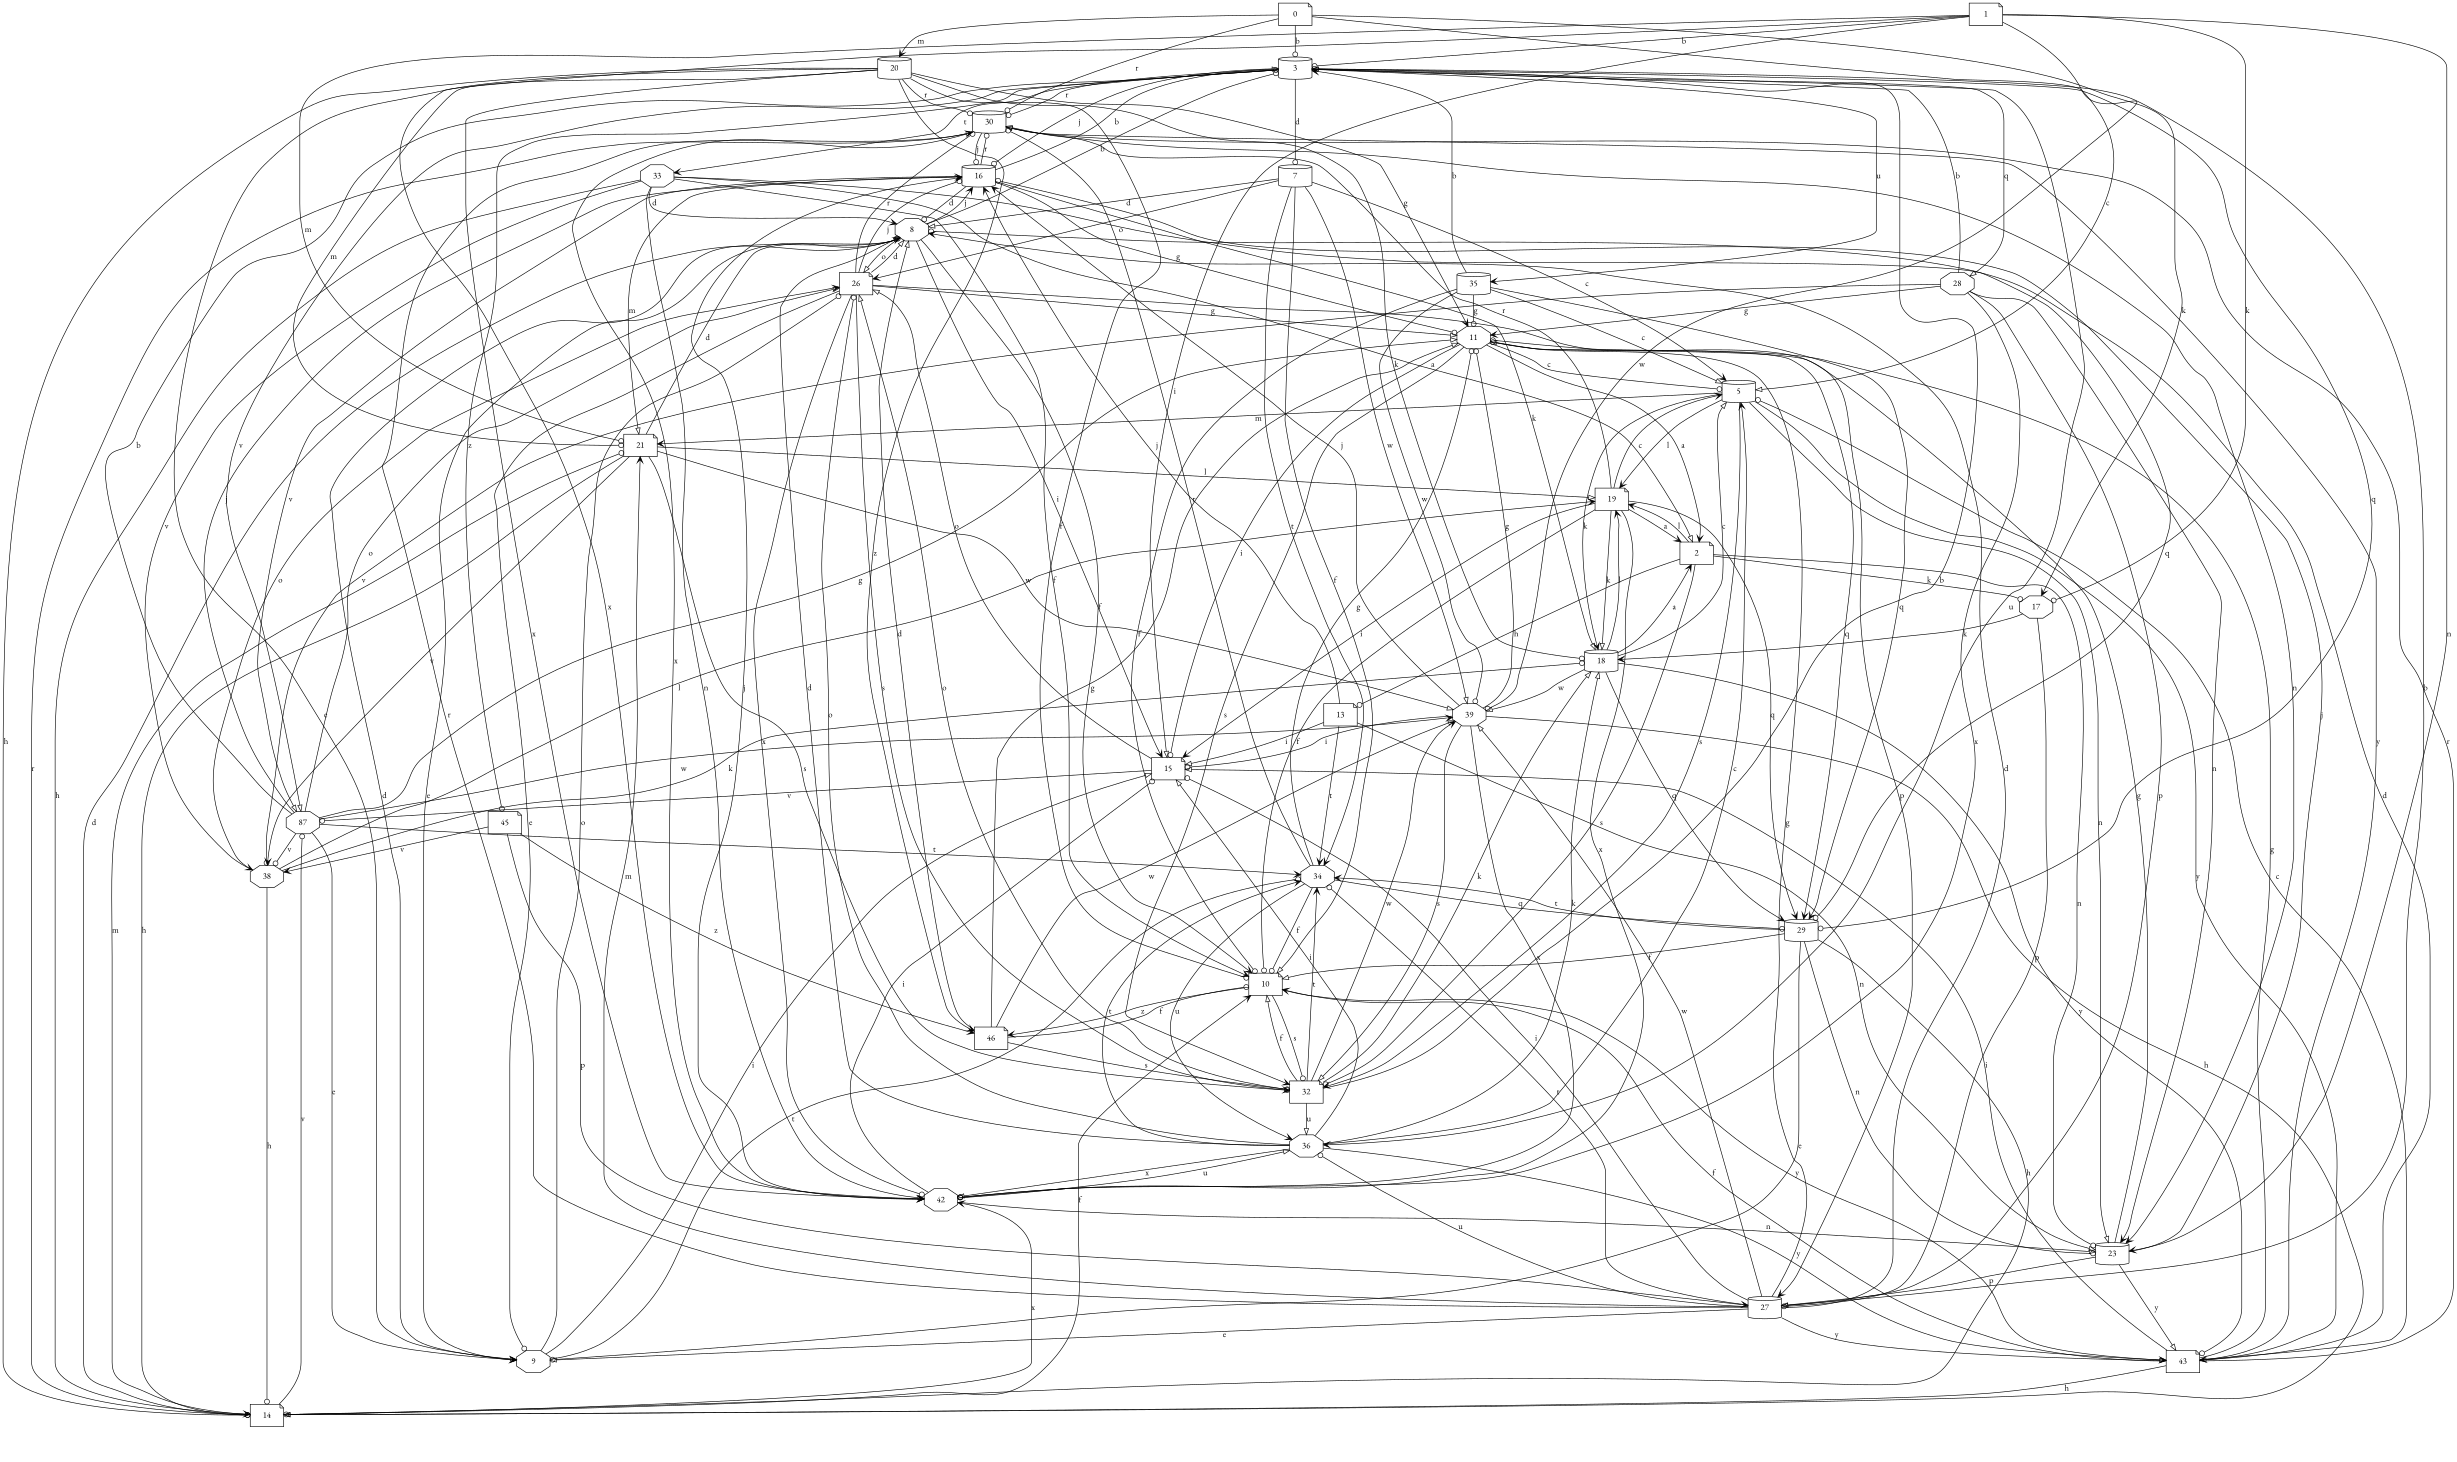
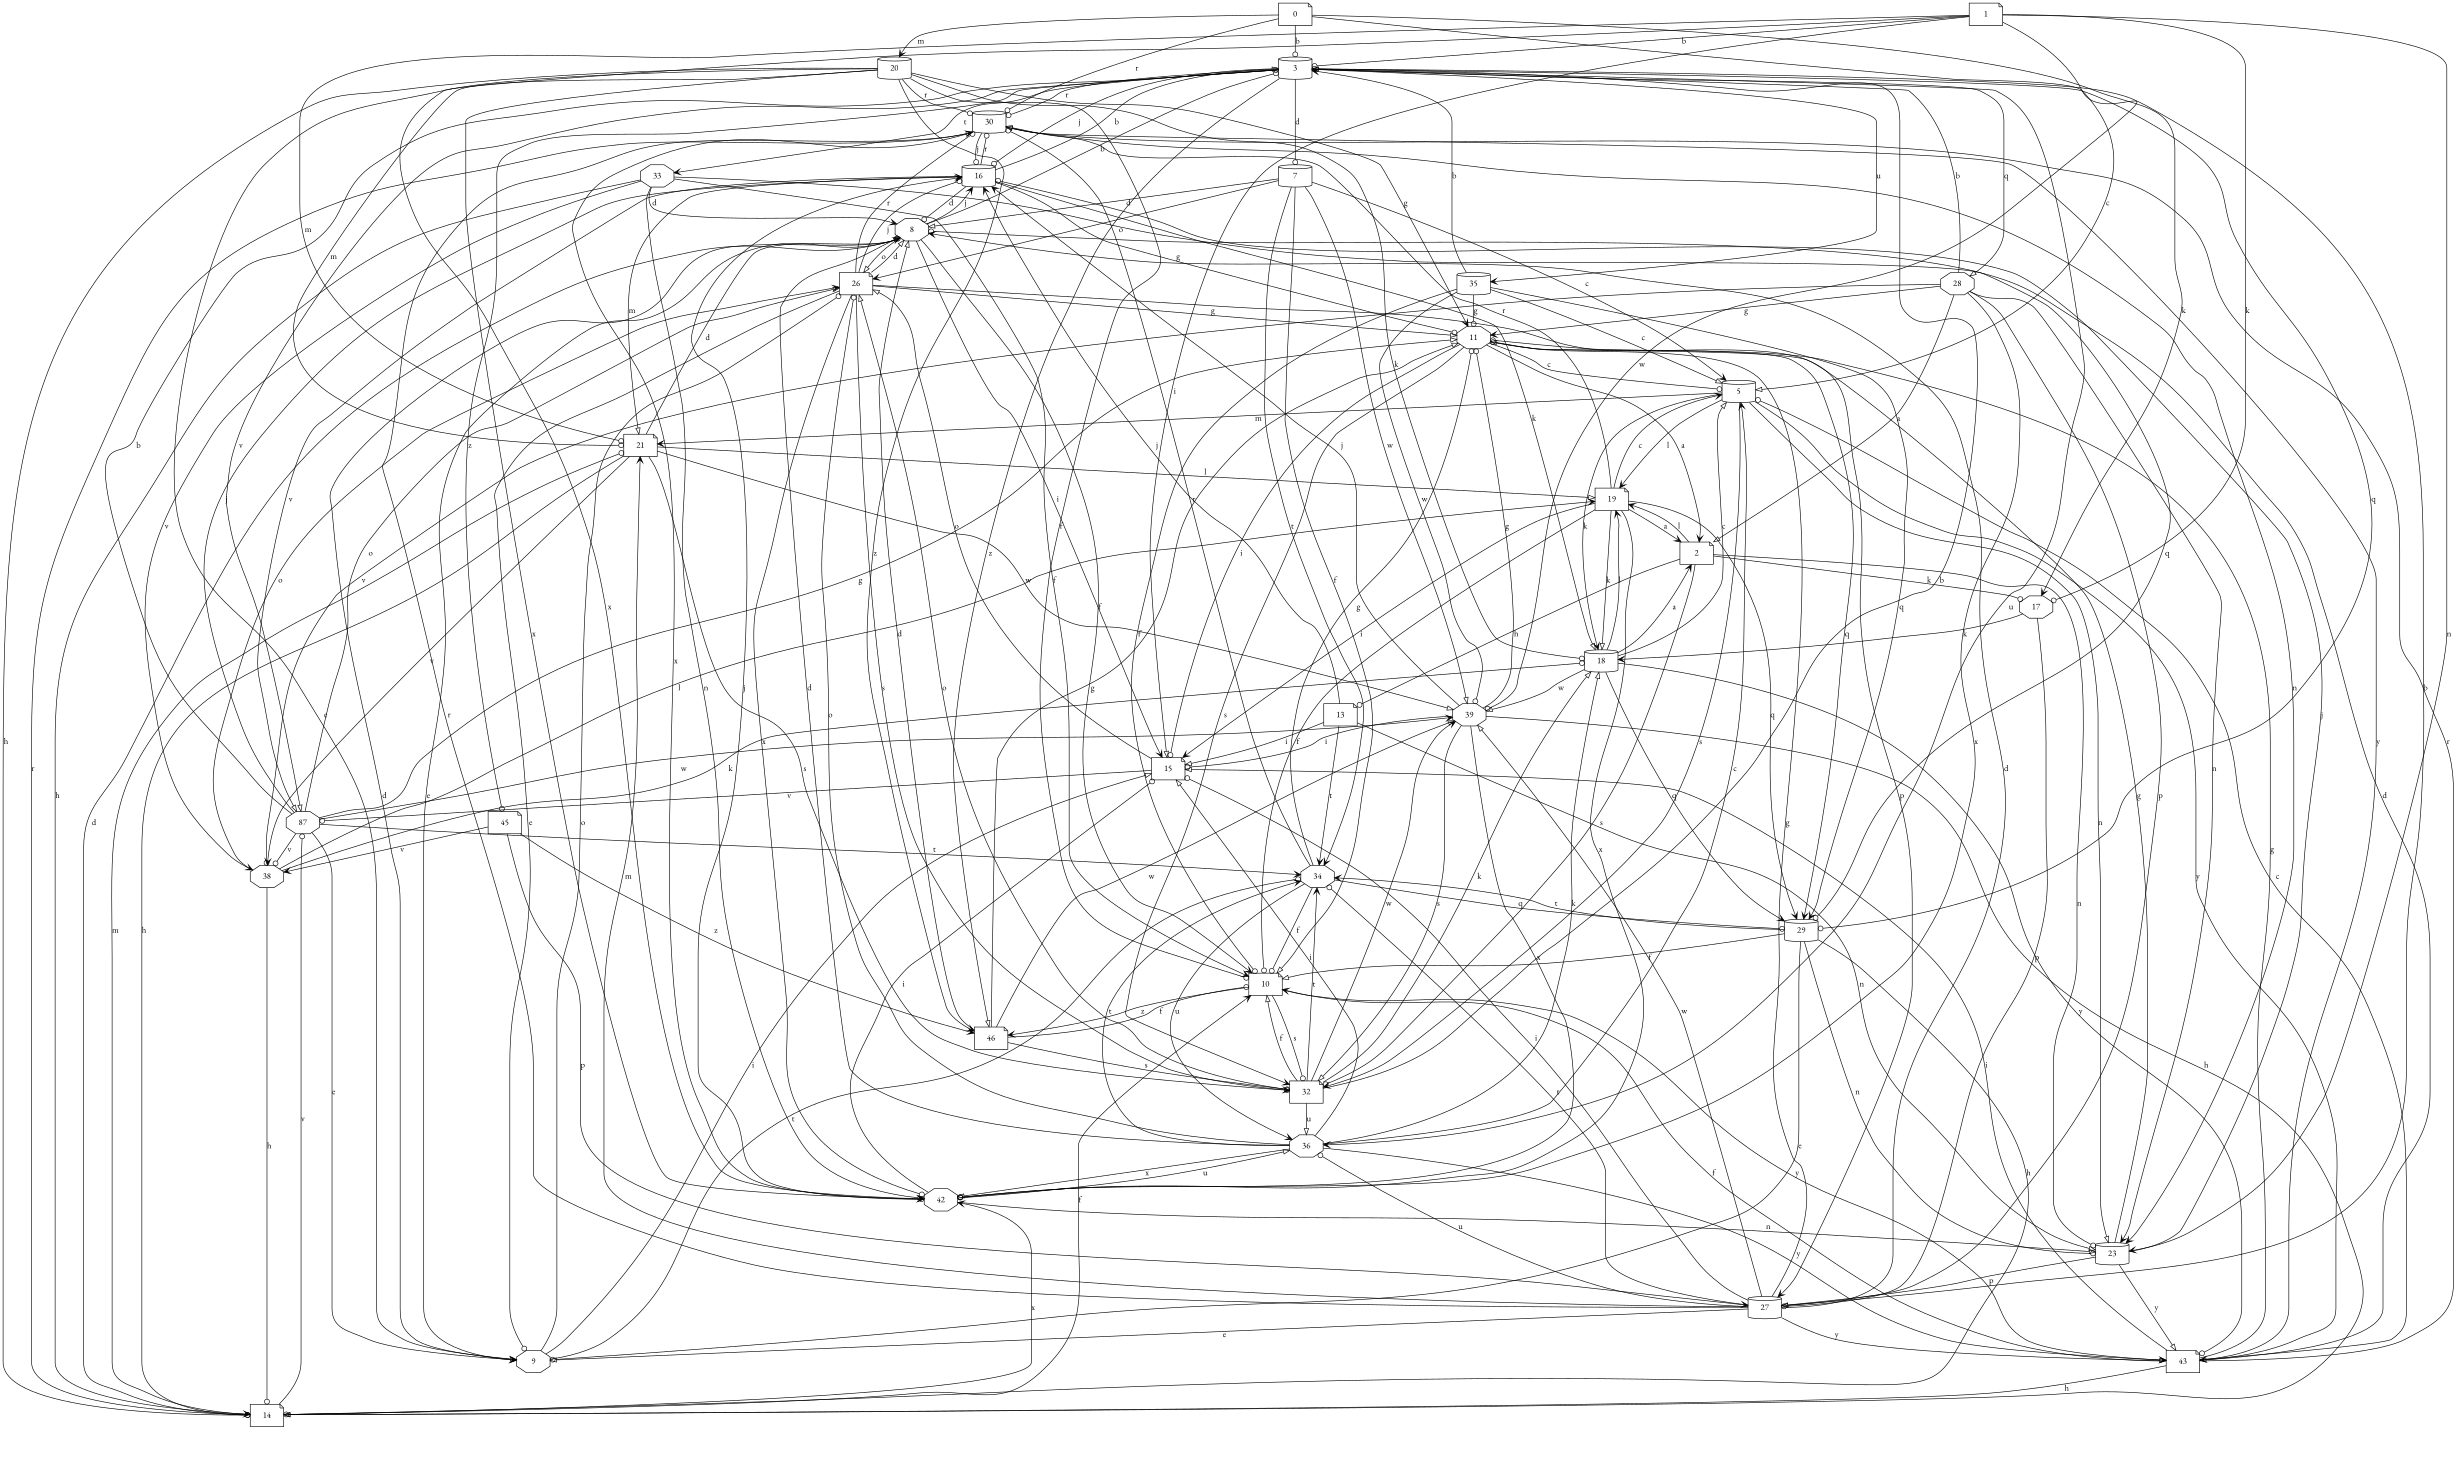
(1183, 297) -> (1864, 441)
none -> (1006, 478)
(674, 571) -> (674, 571)
